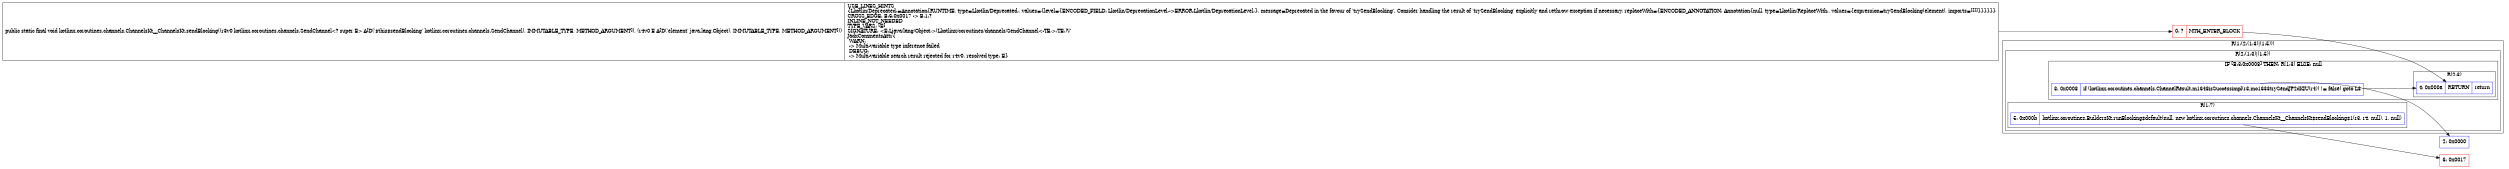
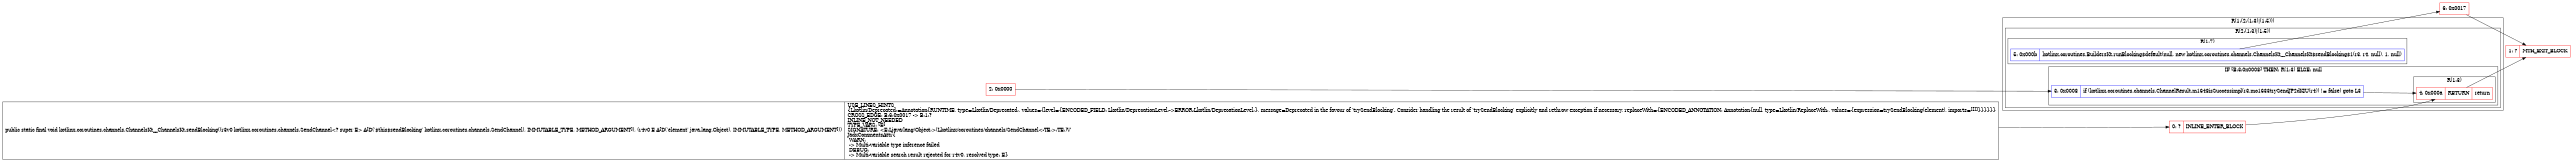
(2214, 31) -> (2214, 127)
none -> (2538, 51)
(2454, 75) -> (2454, 81)
(2360, 88) -> (1532, 90)
(2454, 88) -> (2454, 93)
(2454, 142) -> (1001, 89)
